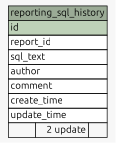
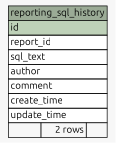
(66, 130) -> (70, 130)
